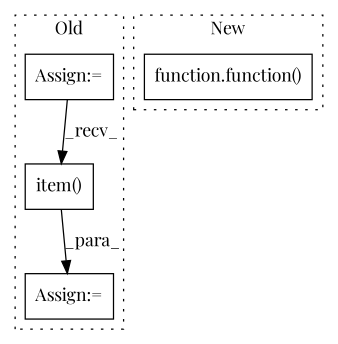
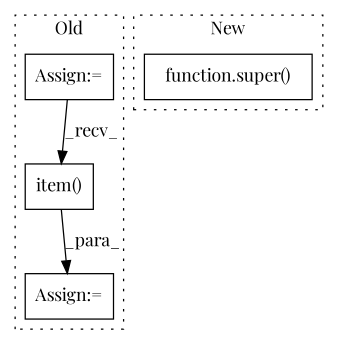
(228, 77) -> (228, 77)
